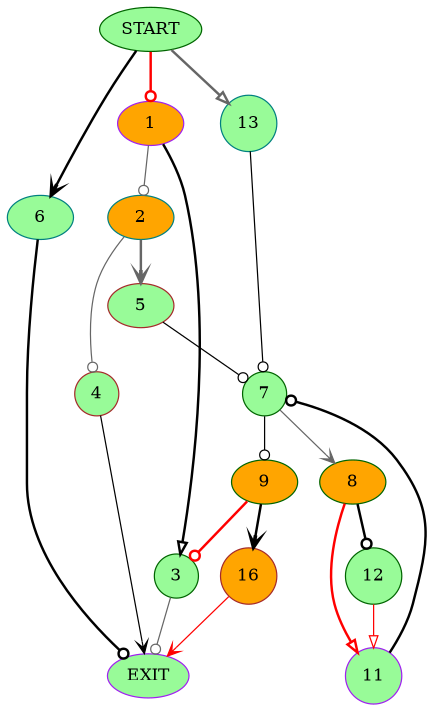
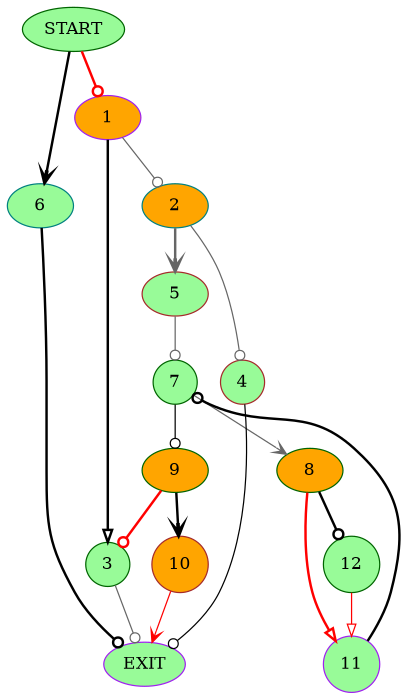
(249, 123) -> none
(208, 354) -> (175, 333)
(121, 529) -> (239, 532)
(249, 576) -> (180, 564)
